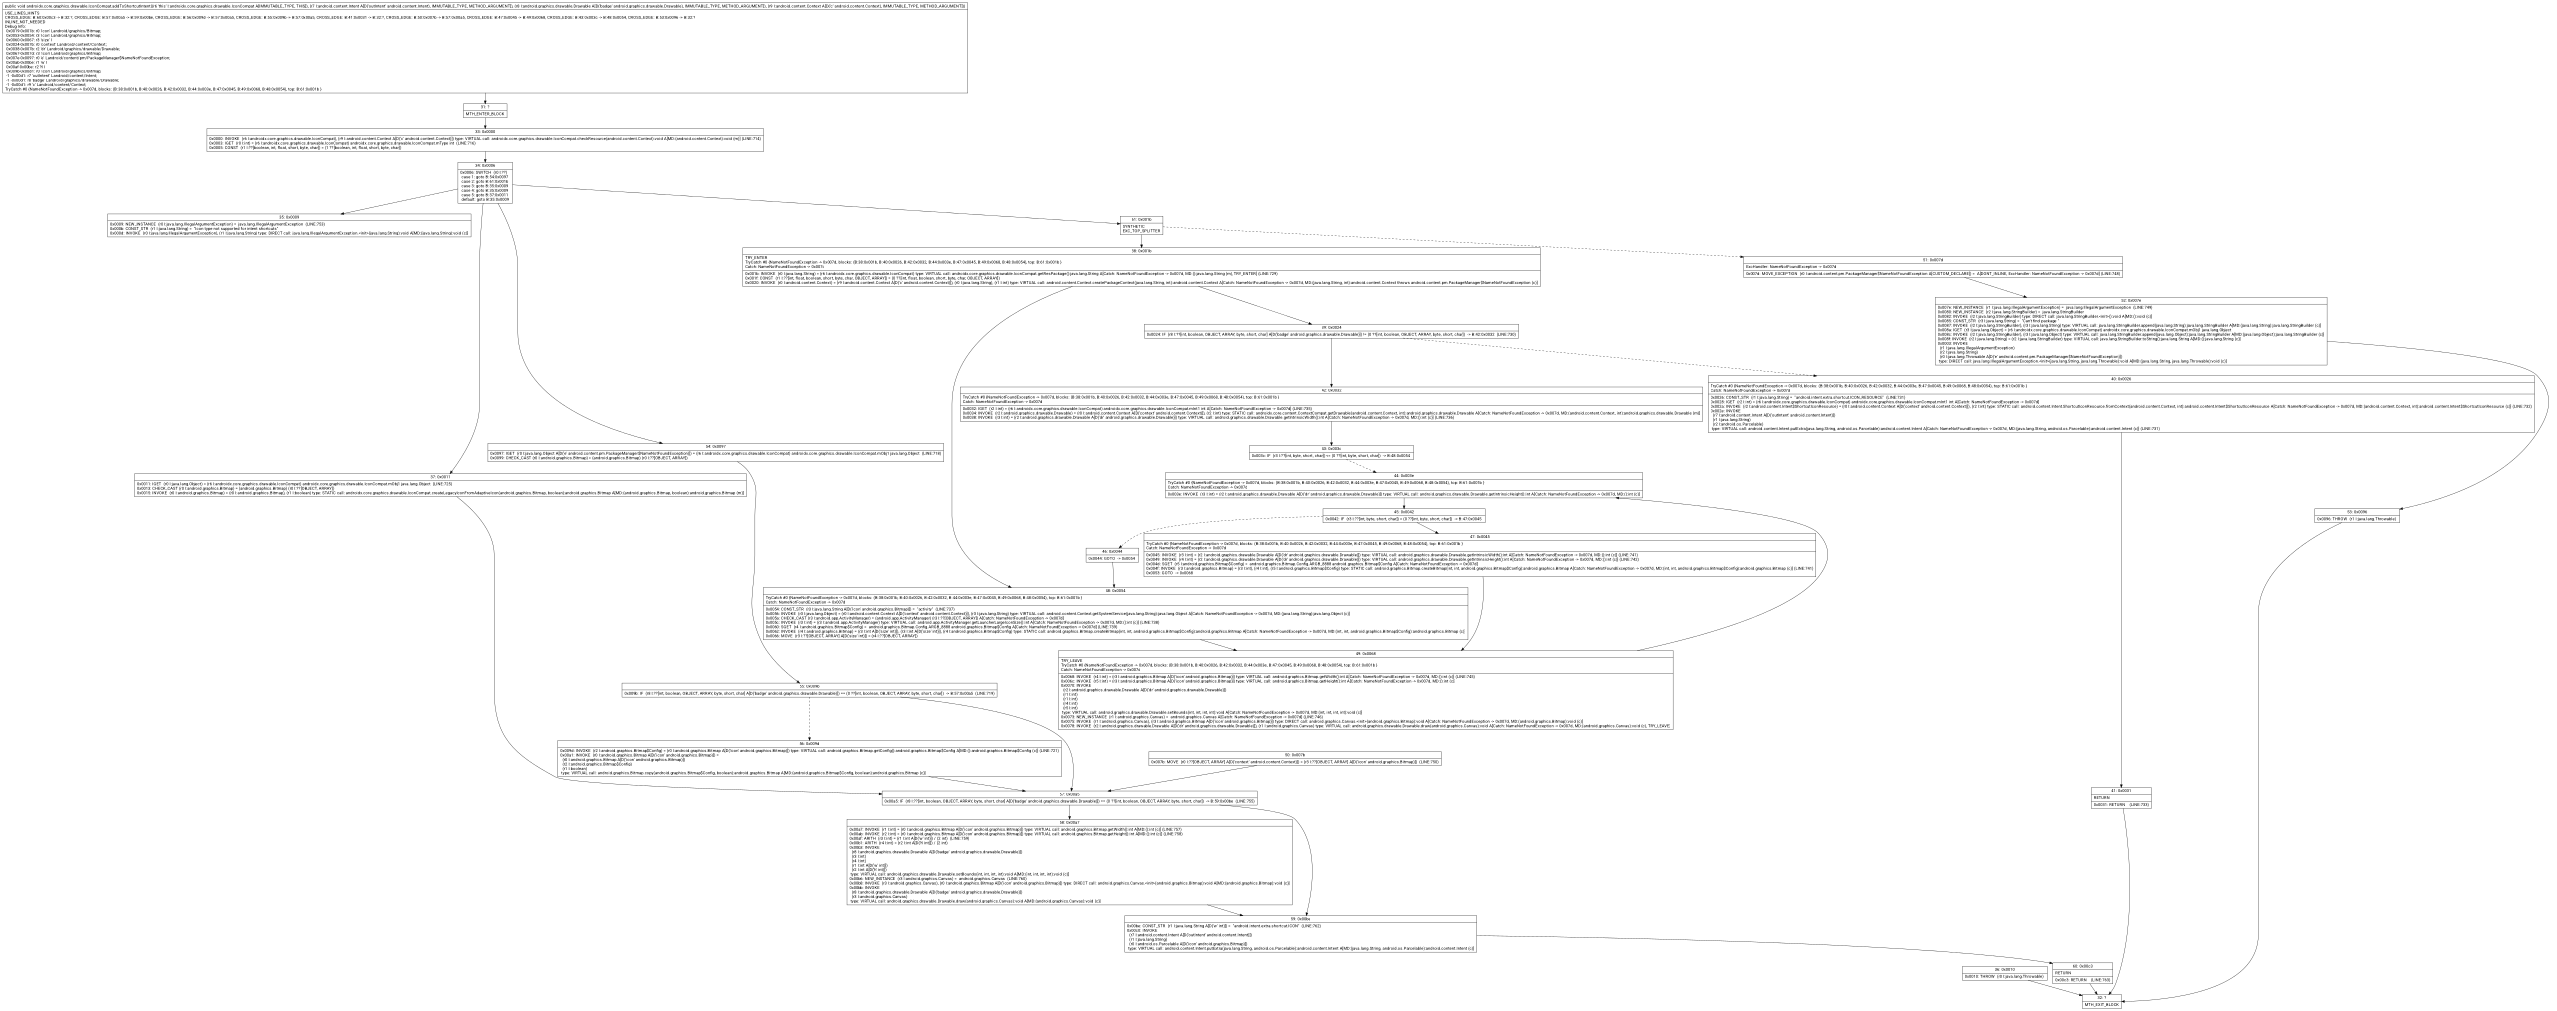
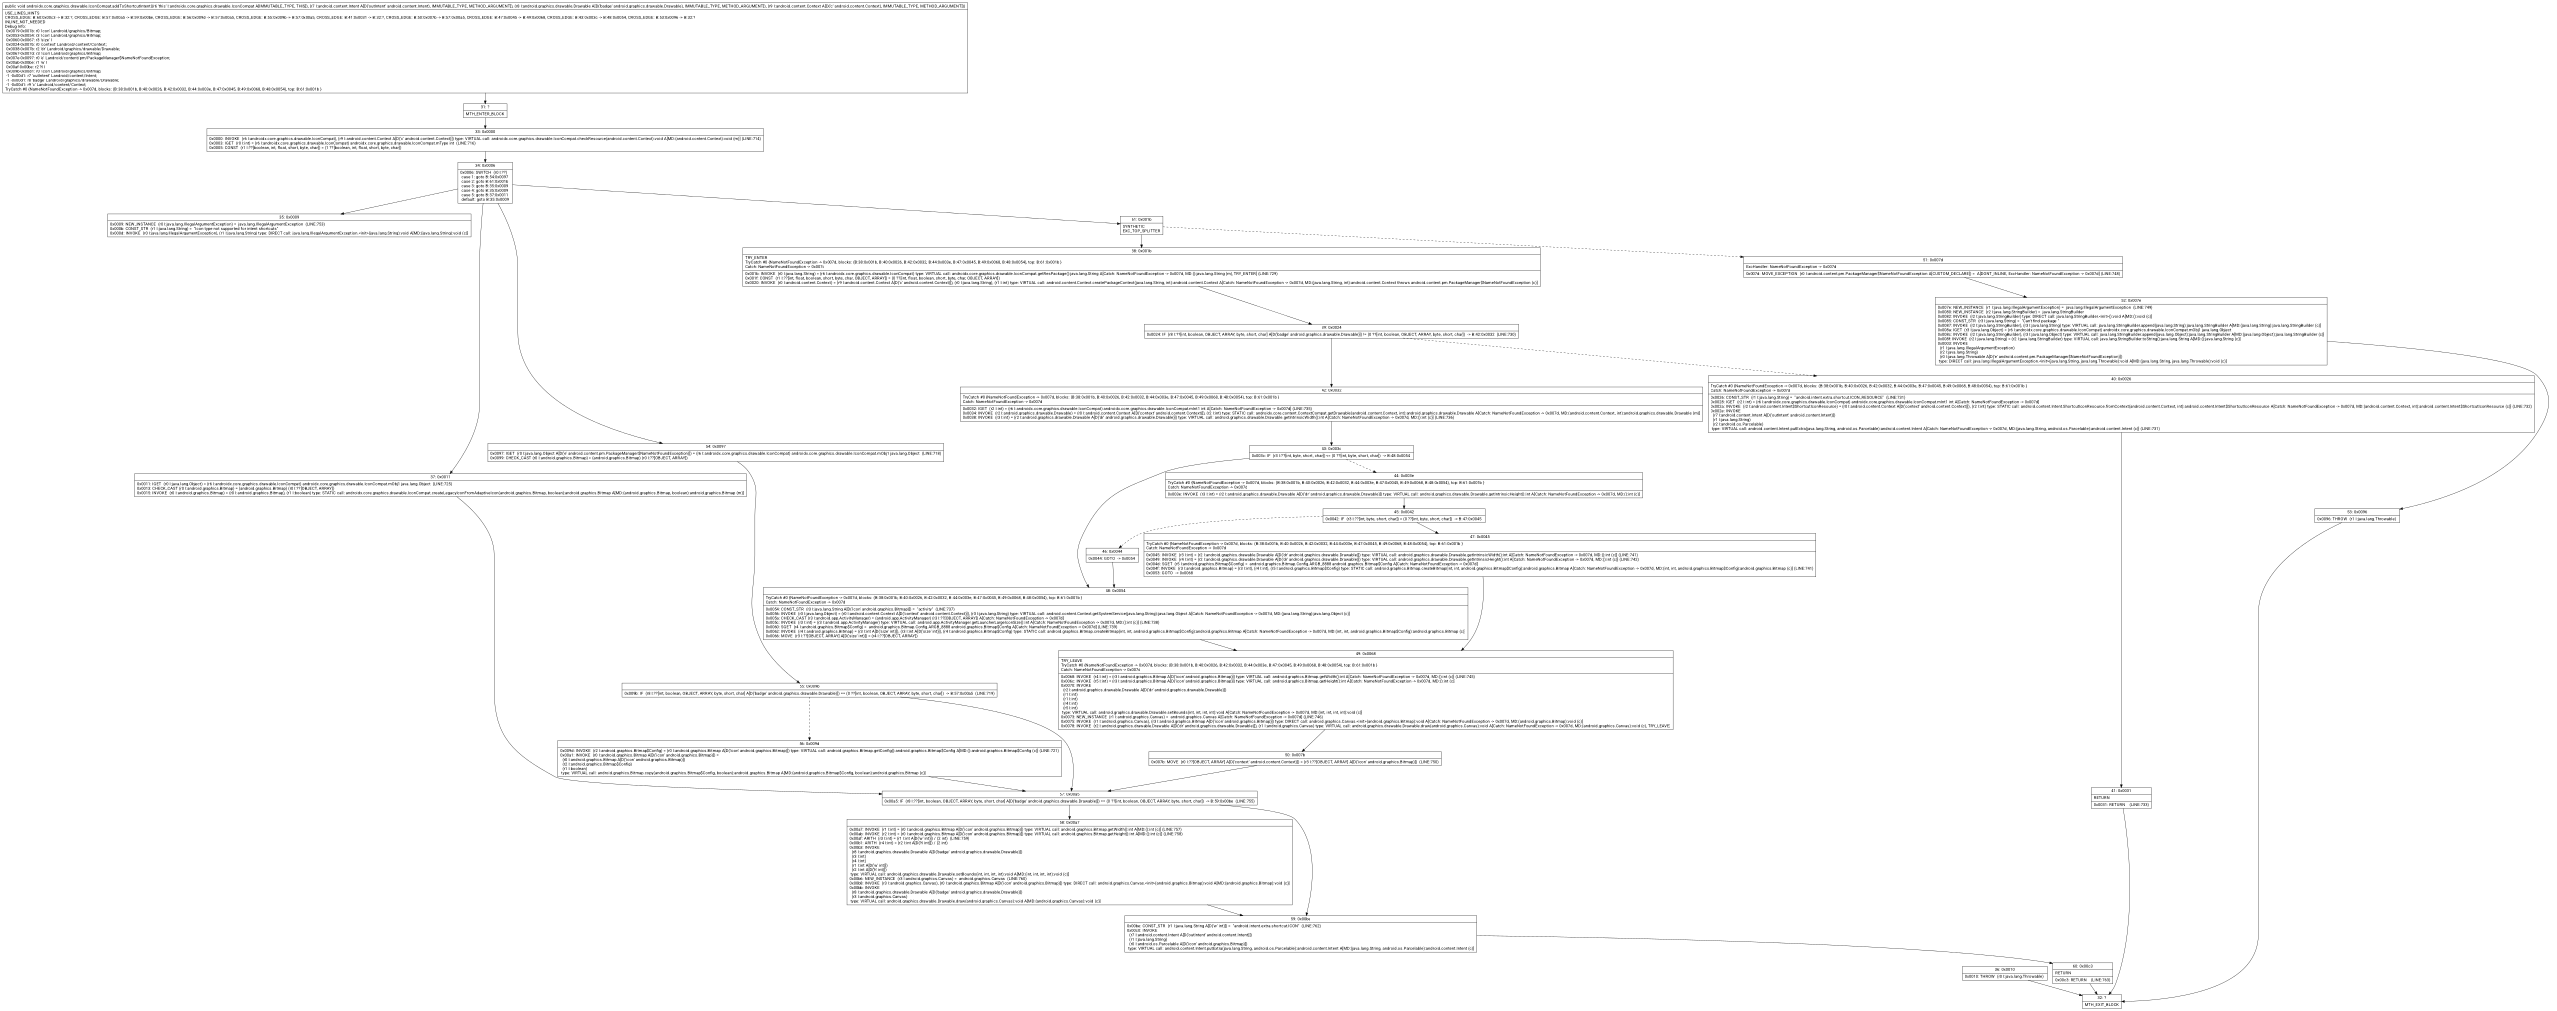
(952, 418) -> (1130, 486)
(1828, 552) -> (1315, 740)
